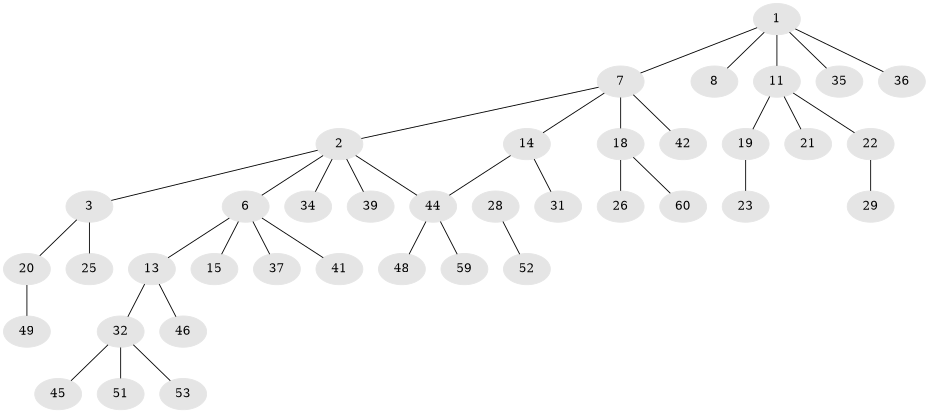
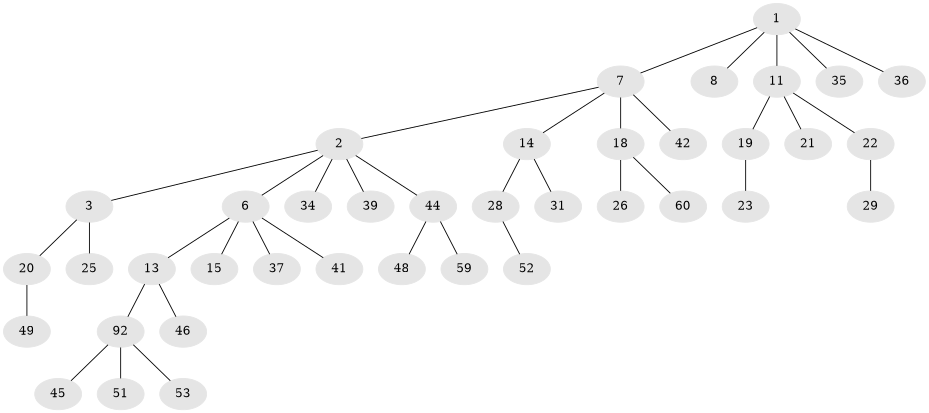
(480, 175) -> (511, 175)
(121, 332) -> (121, 332)
